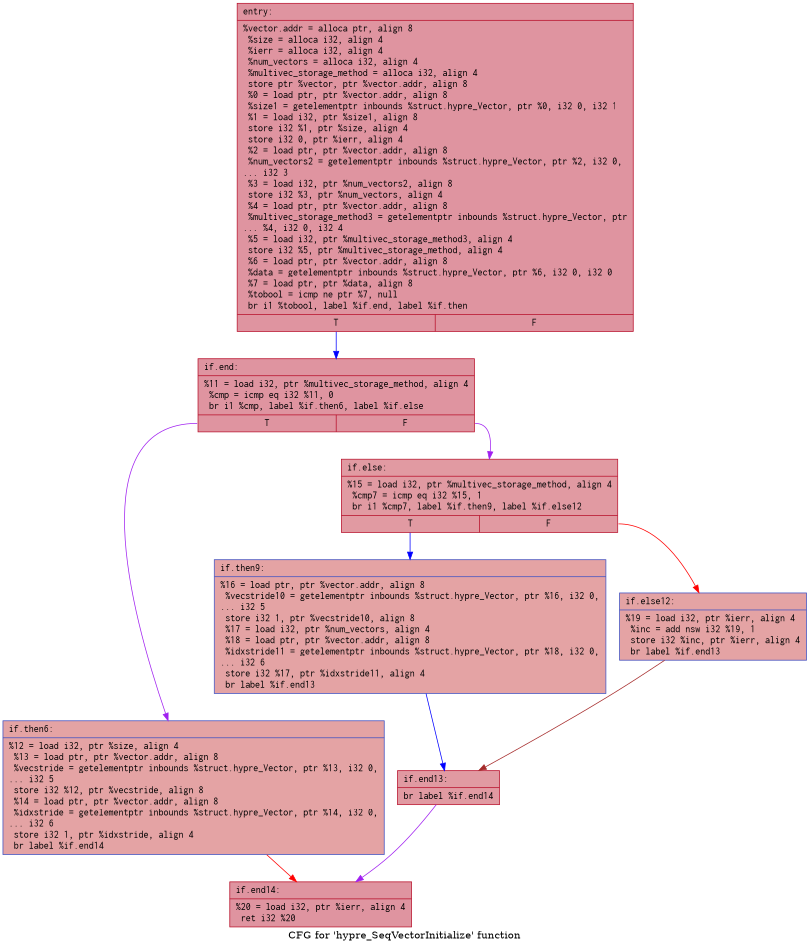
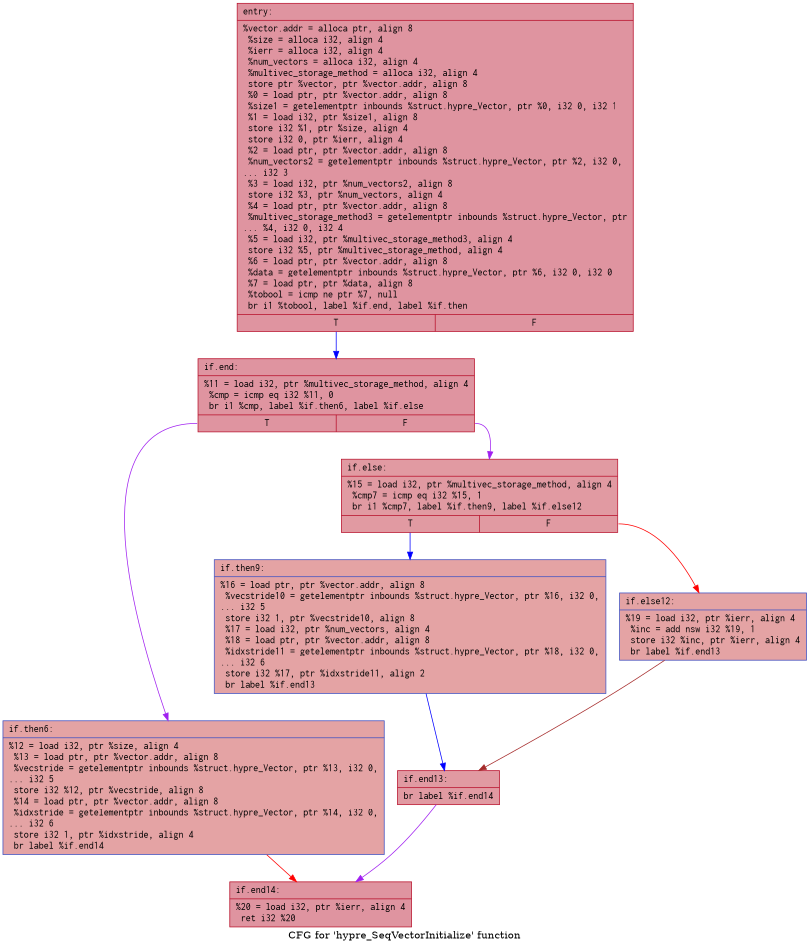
(323, 673) -> (323, 673)
